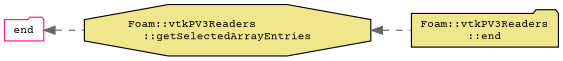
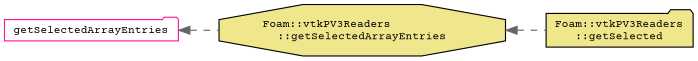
(24, 30) -> (91, 30)
(485, 30) -> (620, 30)
